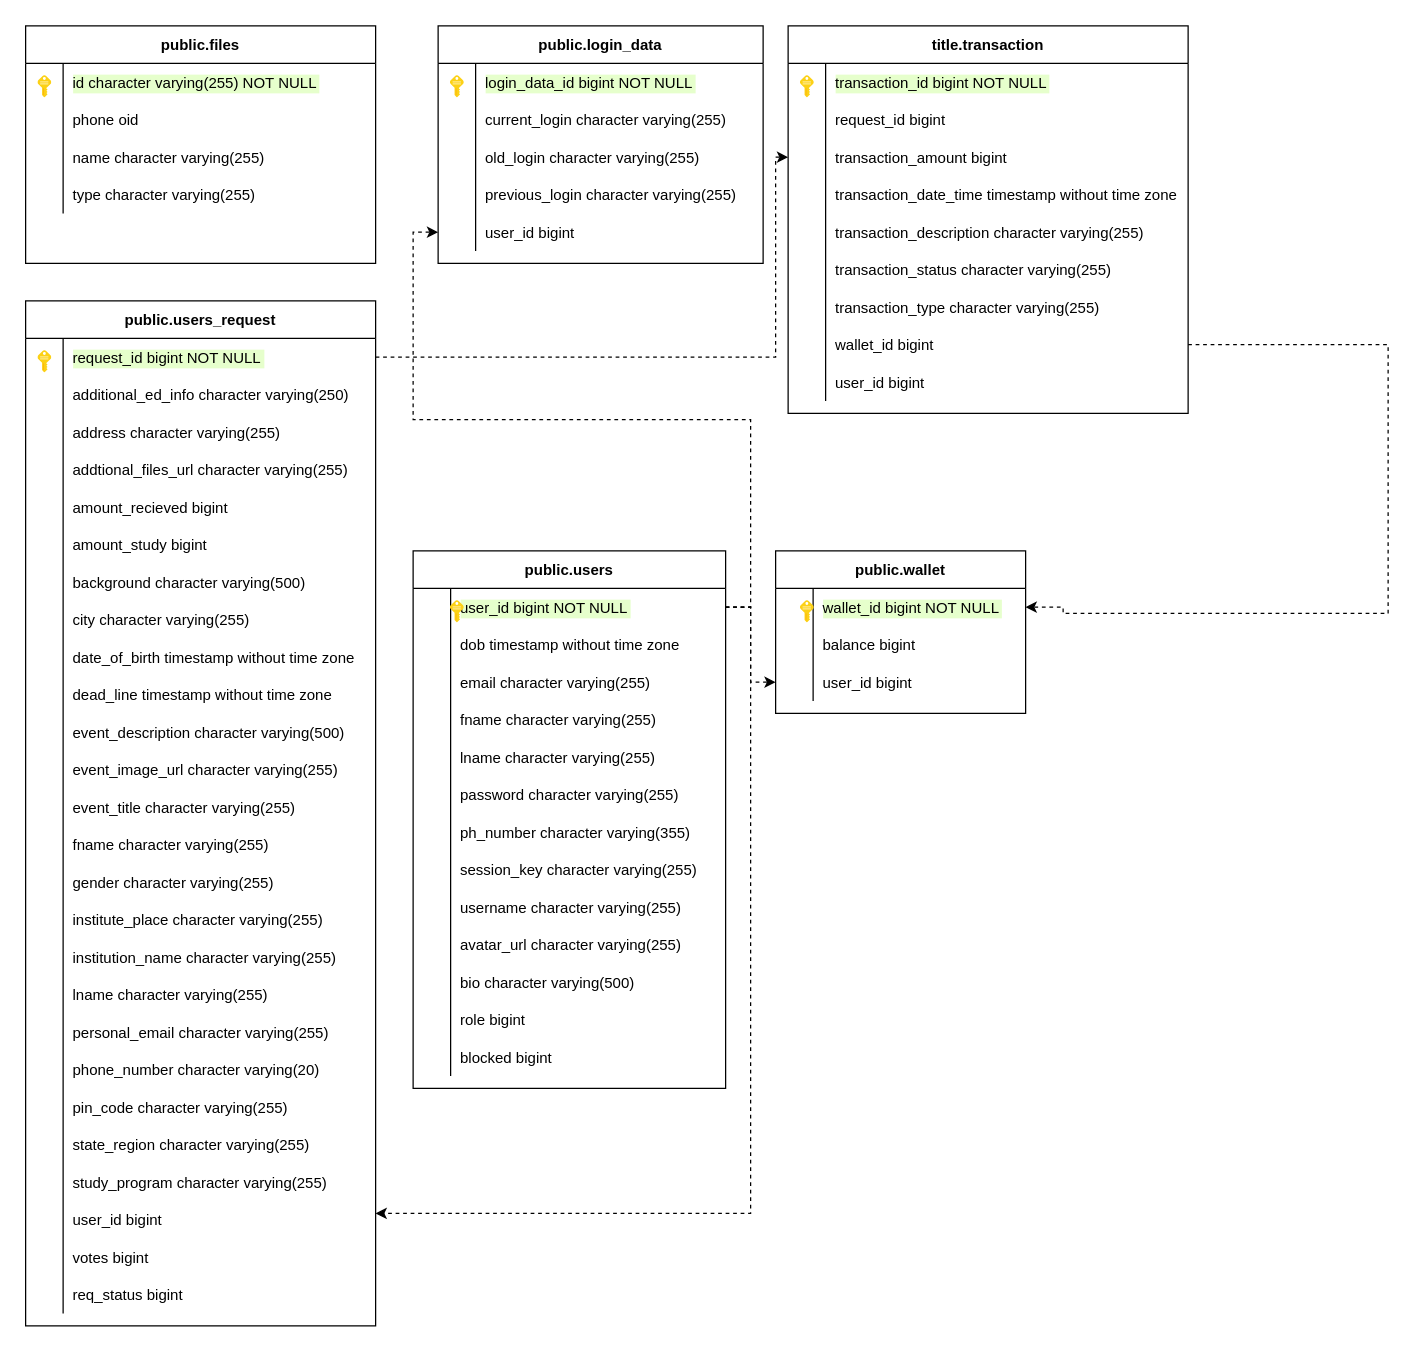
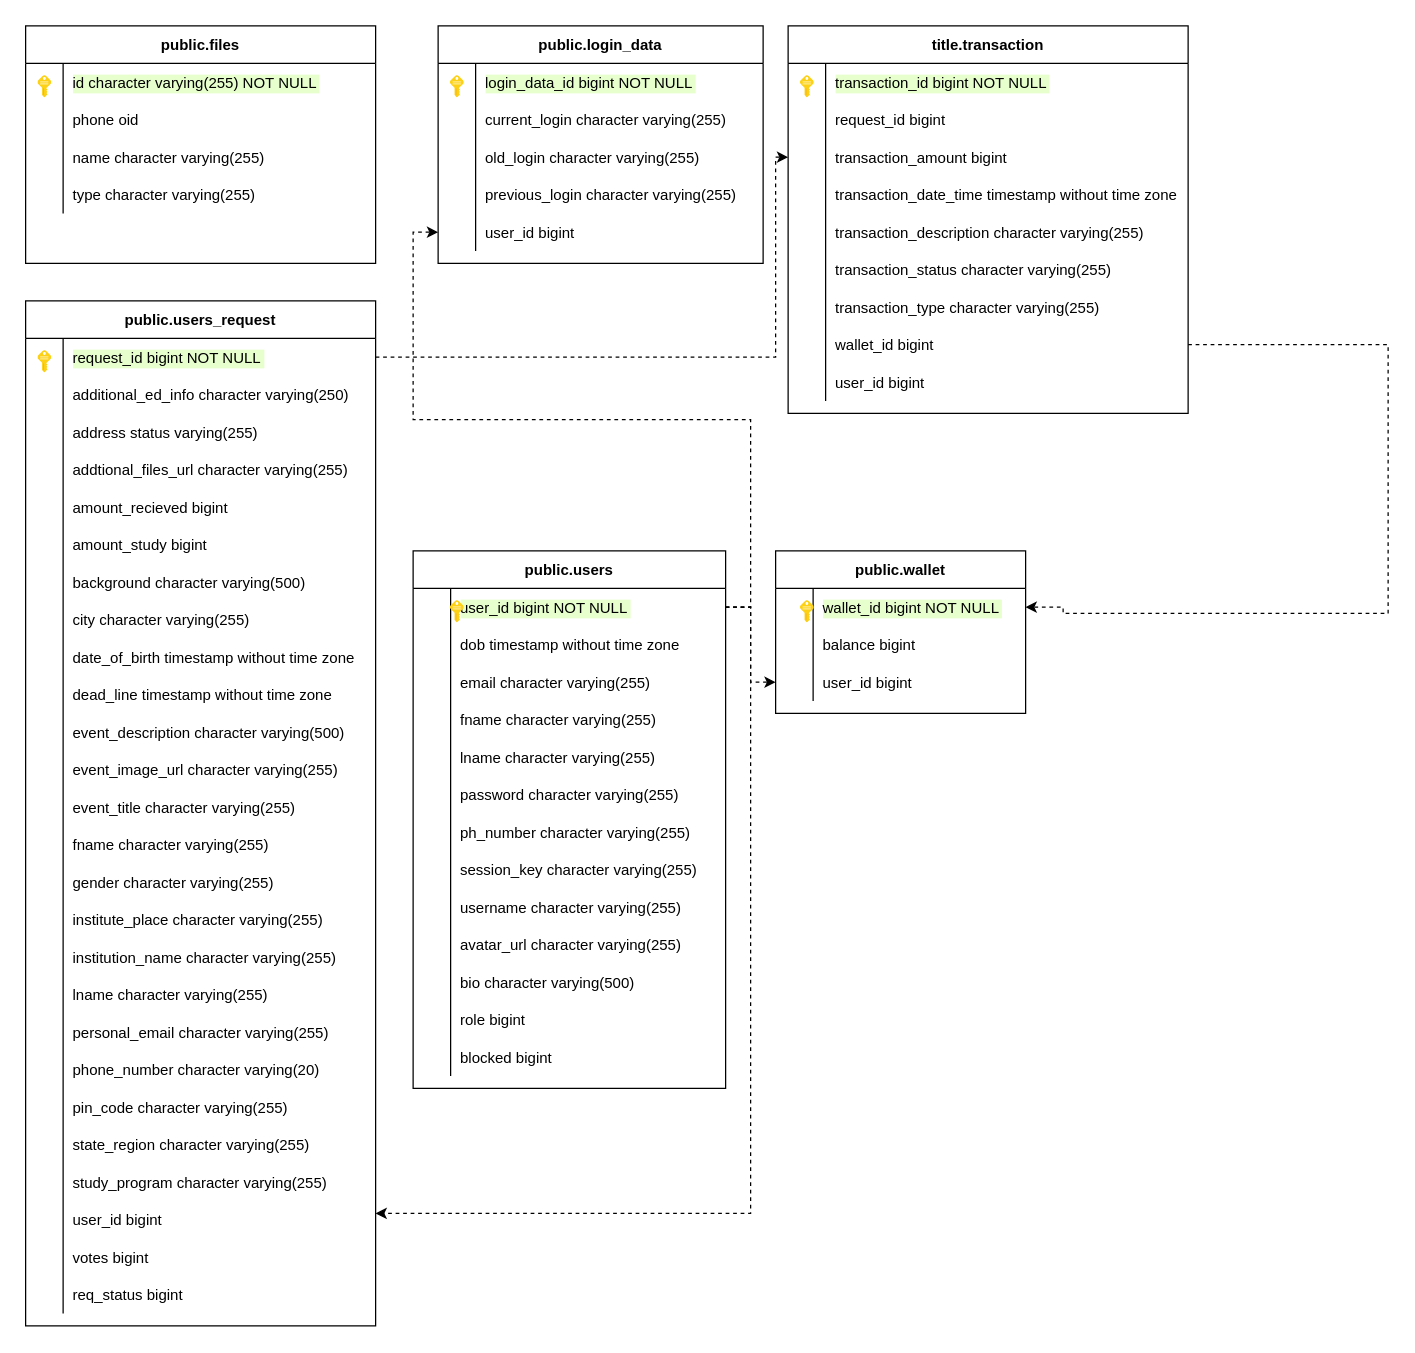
(193, 433) -> (180, 433)
(589, 833) -> (589, 833)
